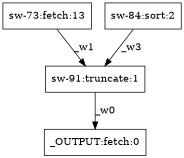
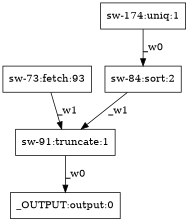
(47, 16) -> (47, 79)
none -> (143, 16)
(131, 48) -> (118, 111)
(95, 142) -> (65, 206)
